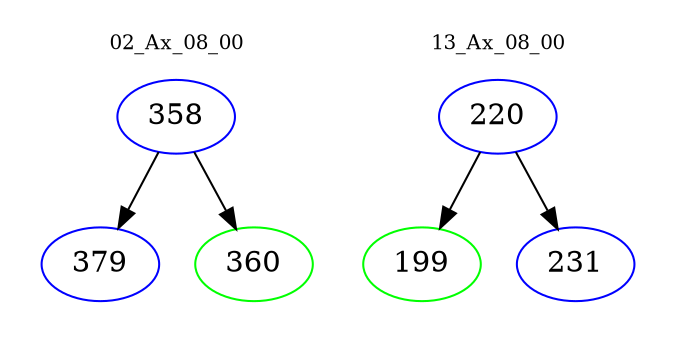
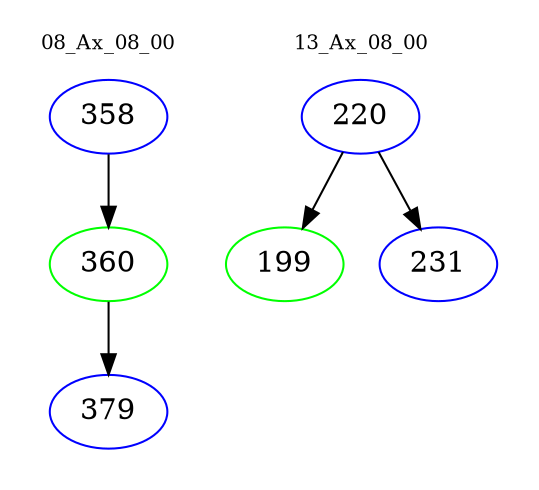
(177, 44) -> (109, 44)
(143, 181) -> (109, 328)
